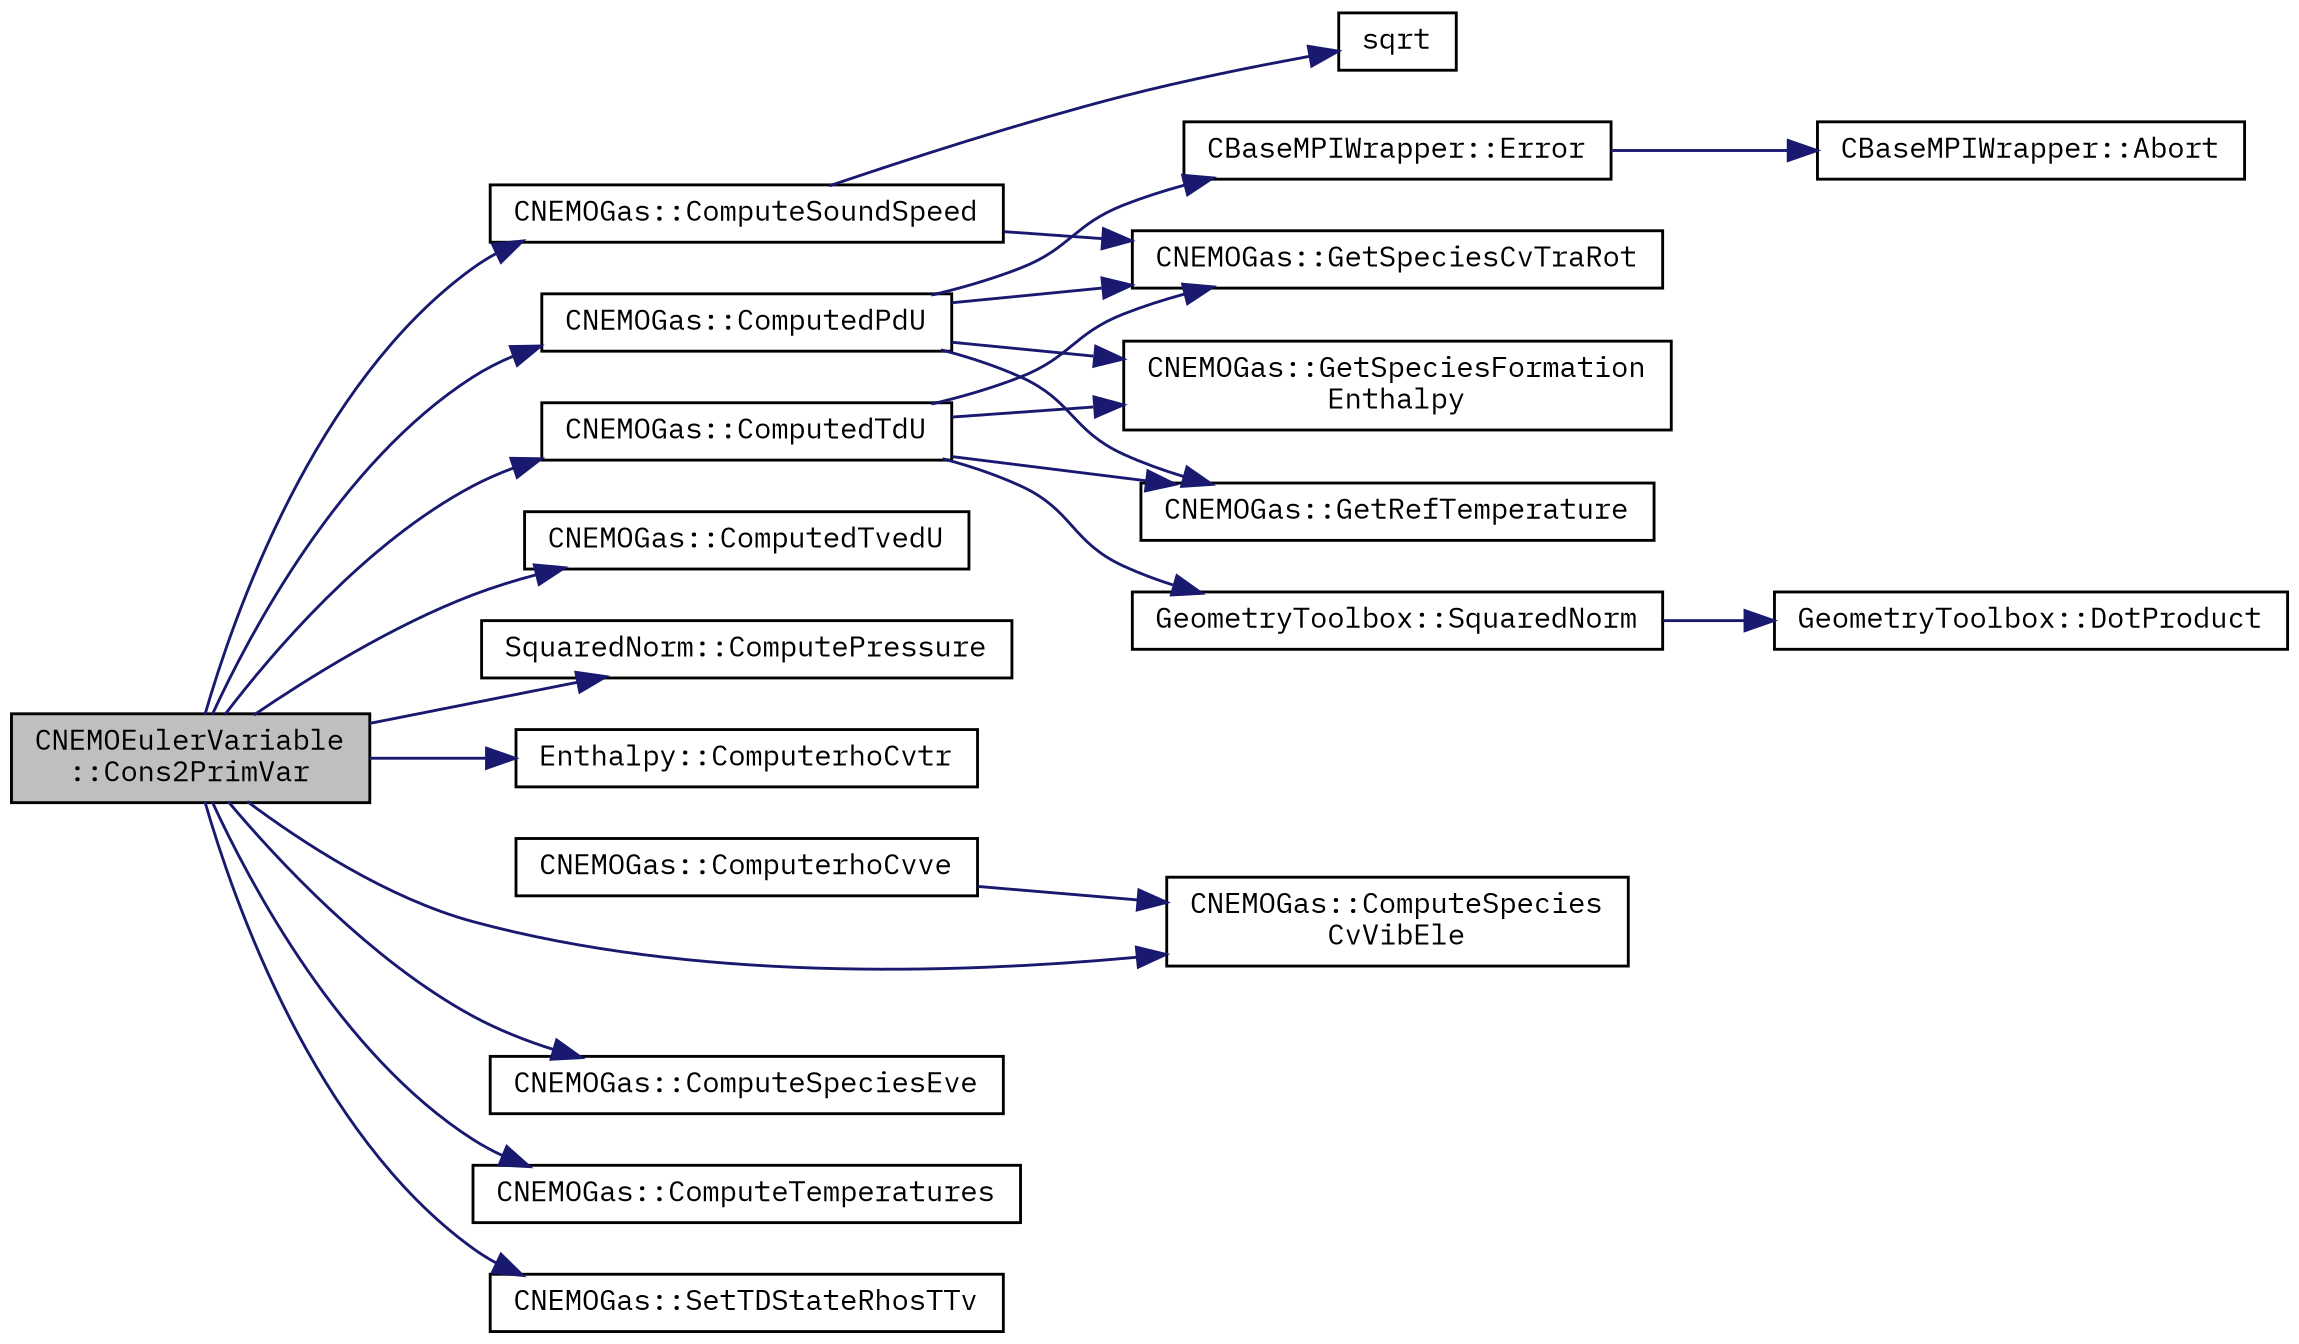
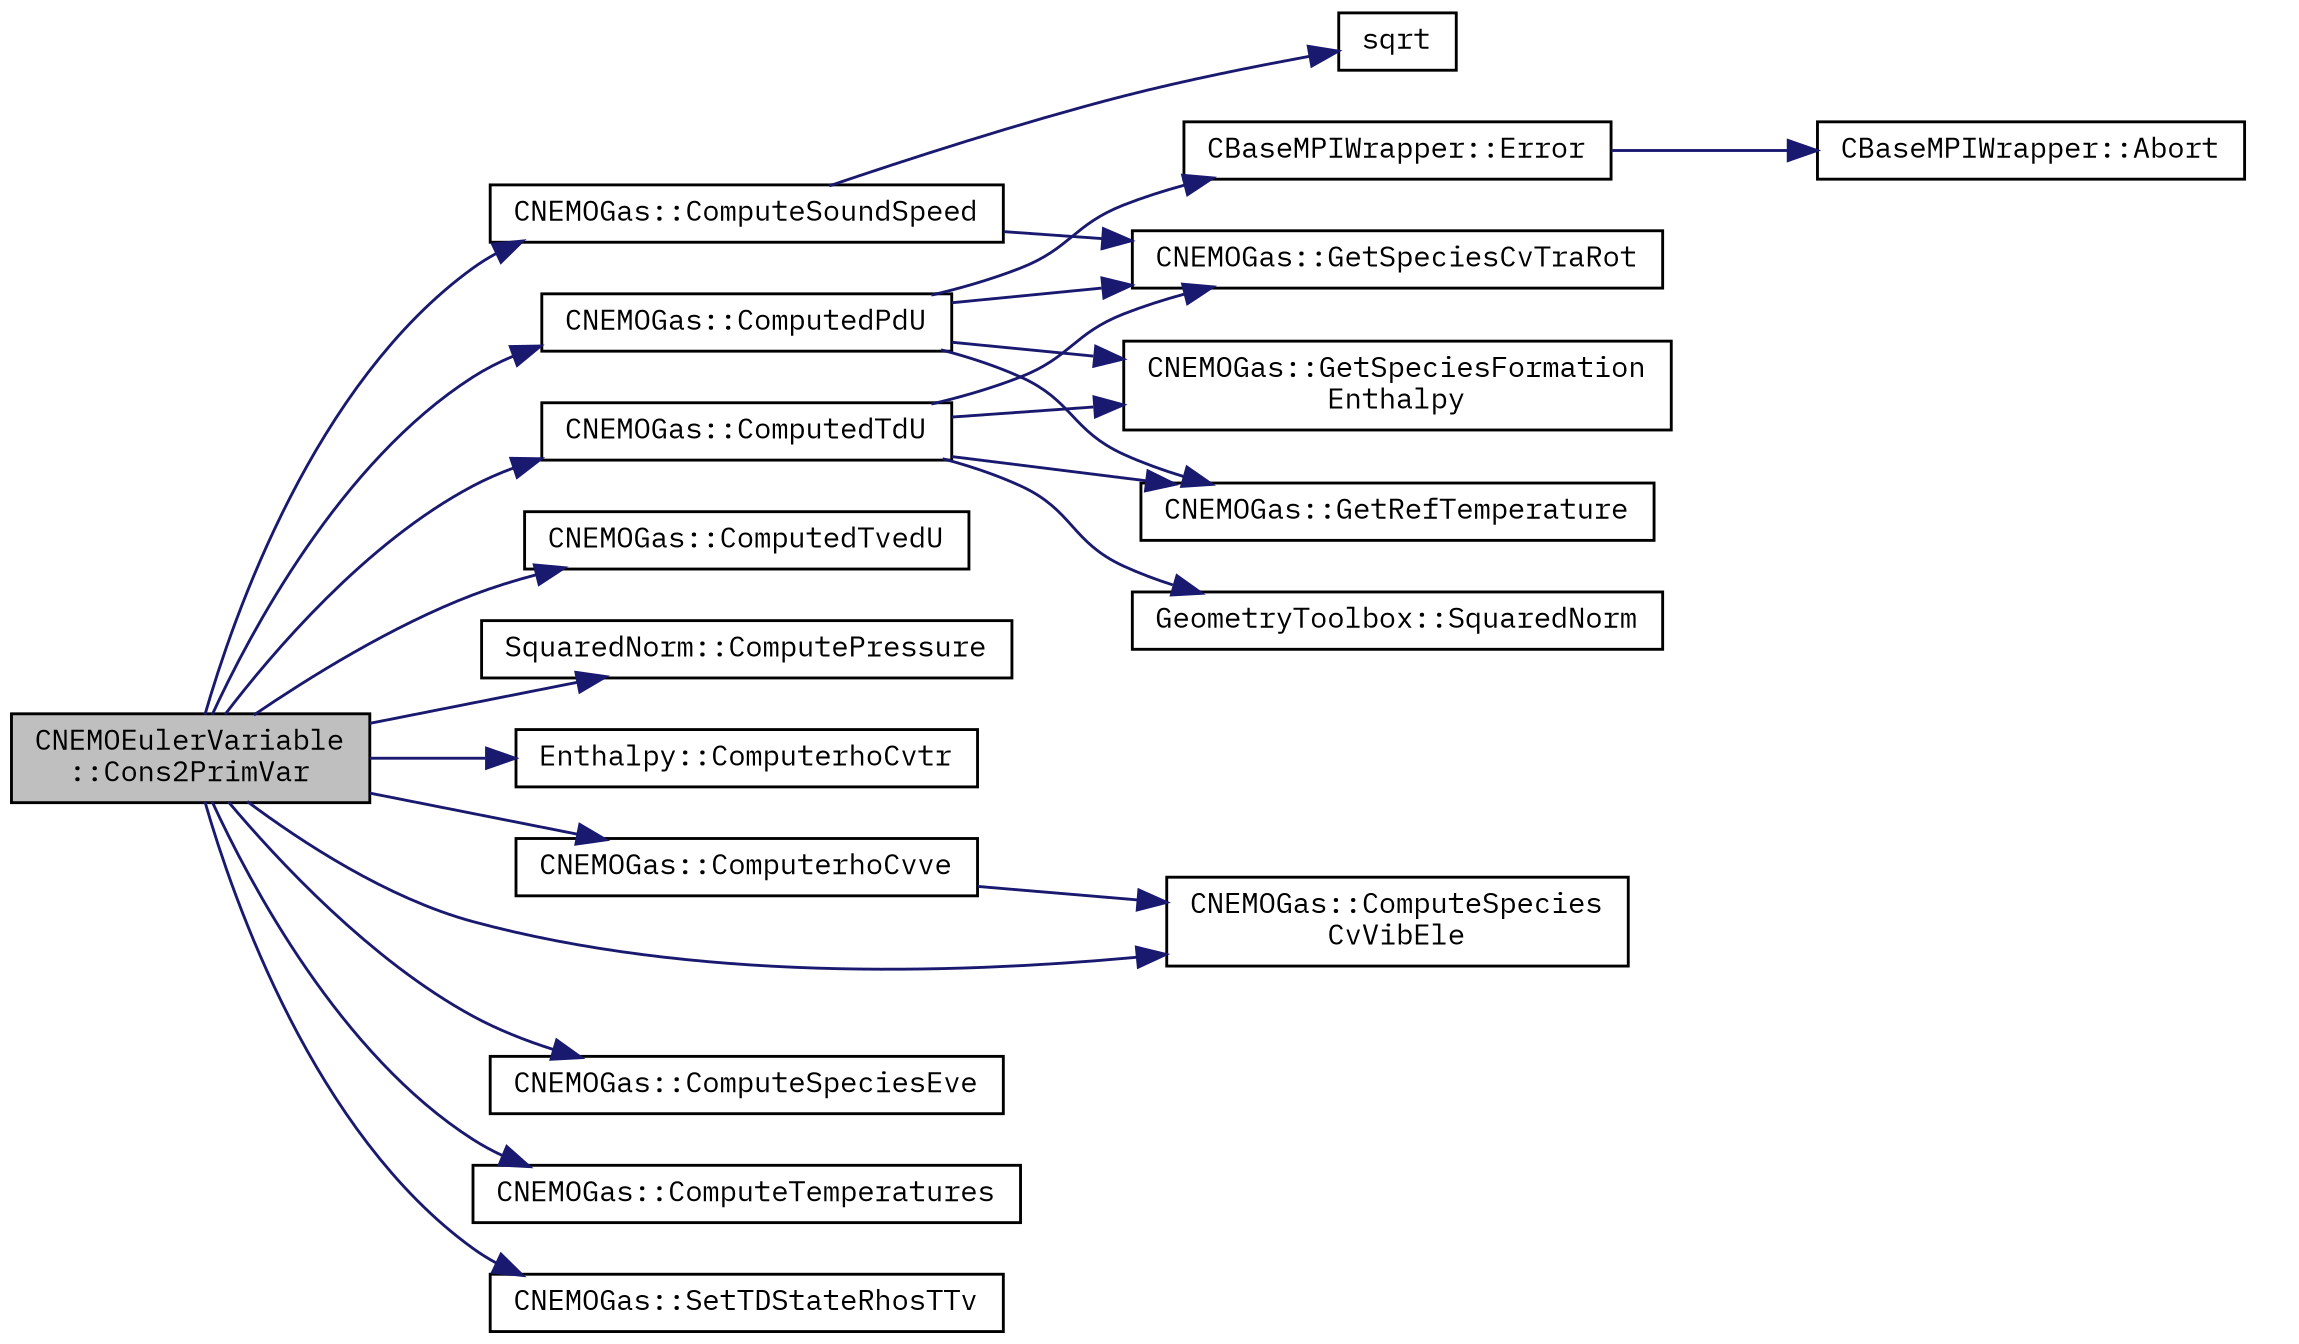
(2031, 621) -> none
none -> (474, 814)
